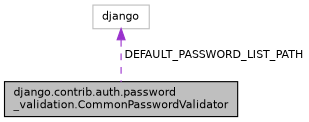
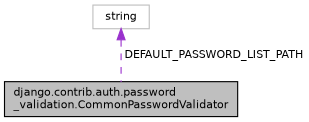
(121, 17) -> (121, 17)
